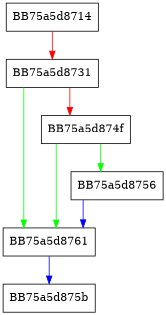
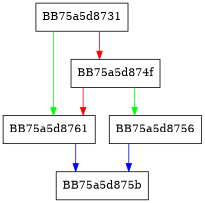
(52, 17) -> none
(56, 182) -> (83, 97)
(83, 210) -> (129, 154)
